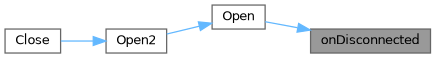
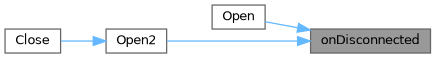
(183, 30) -> (232, 41)
